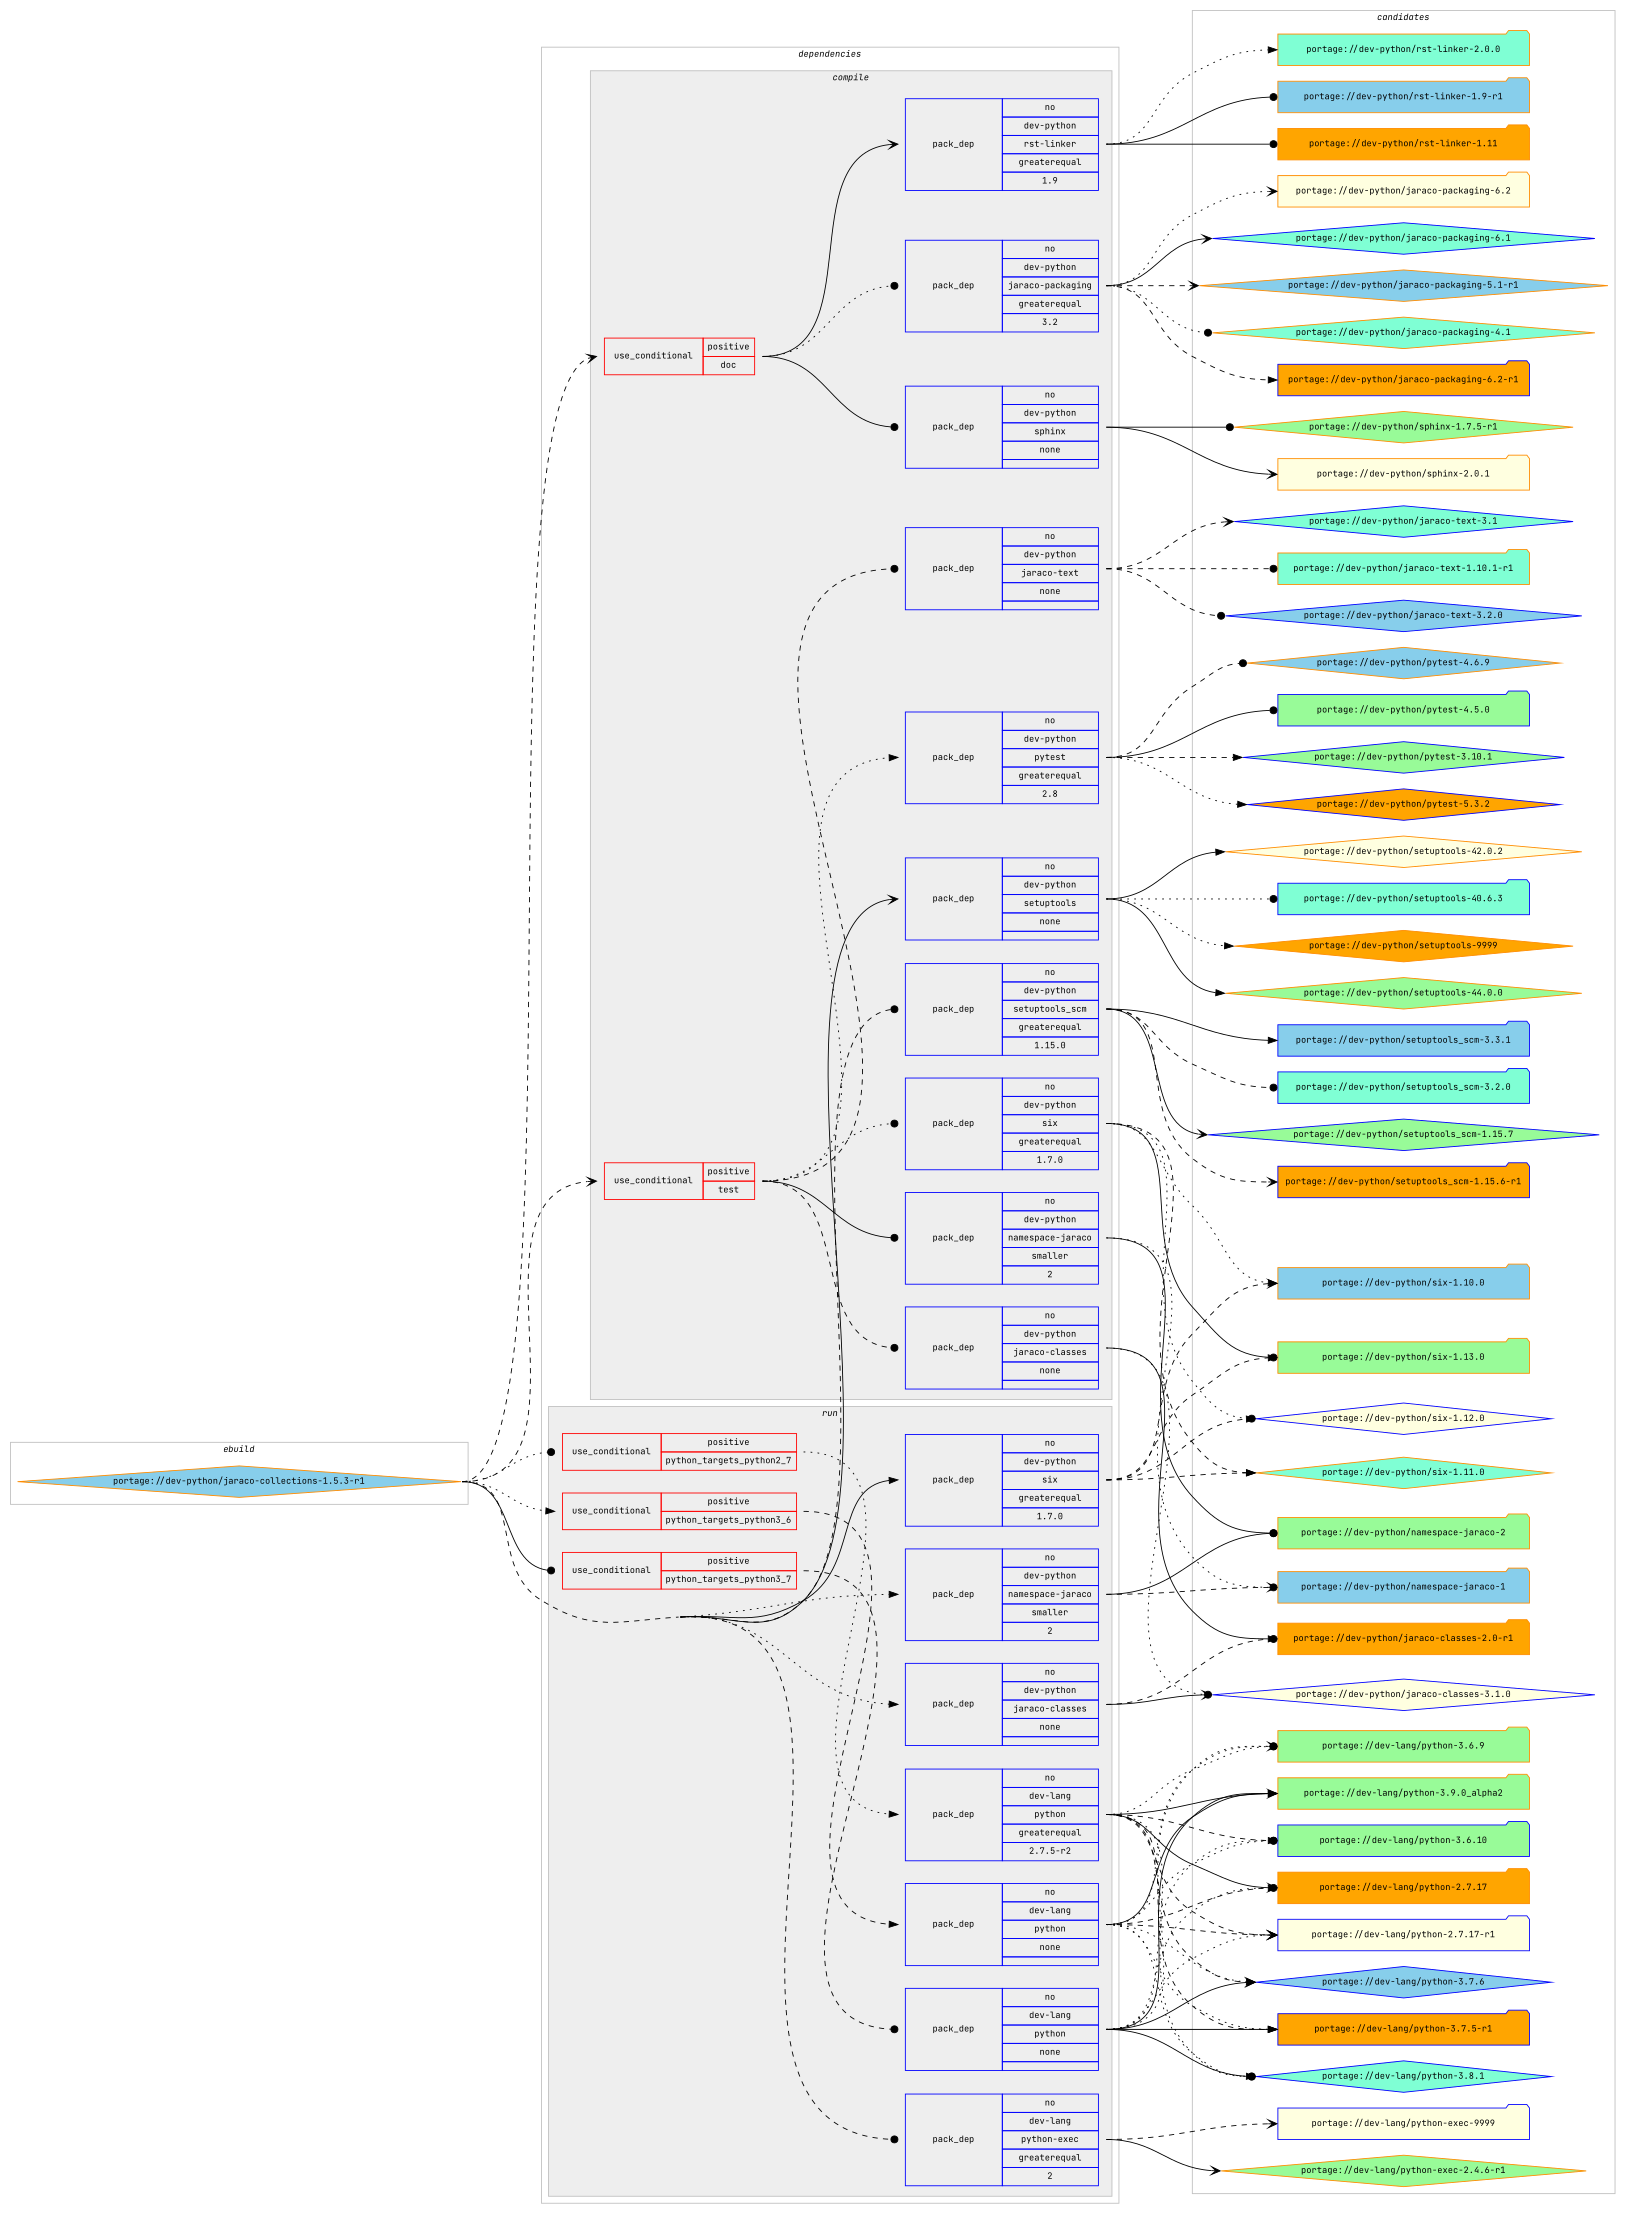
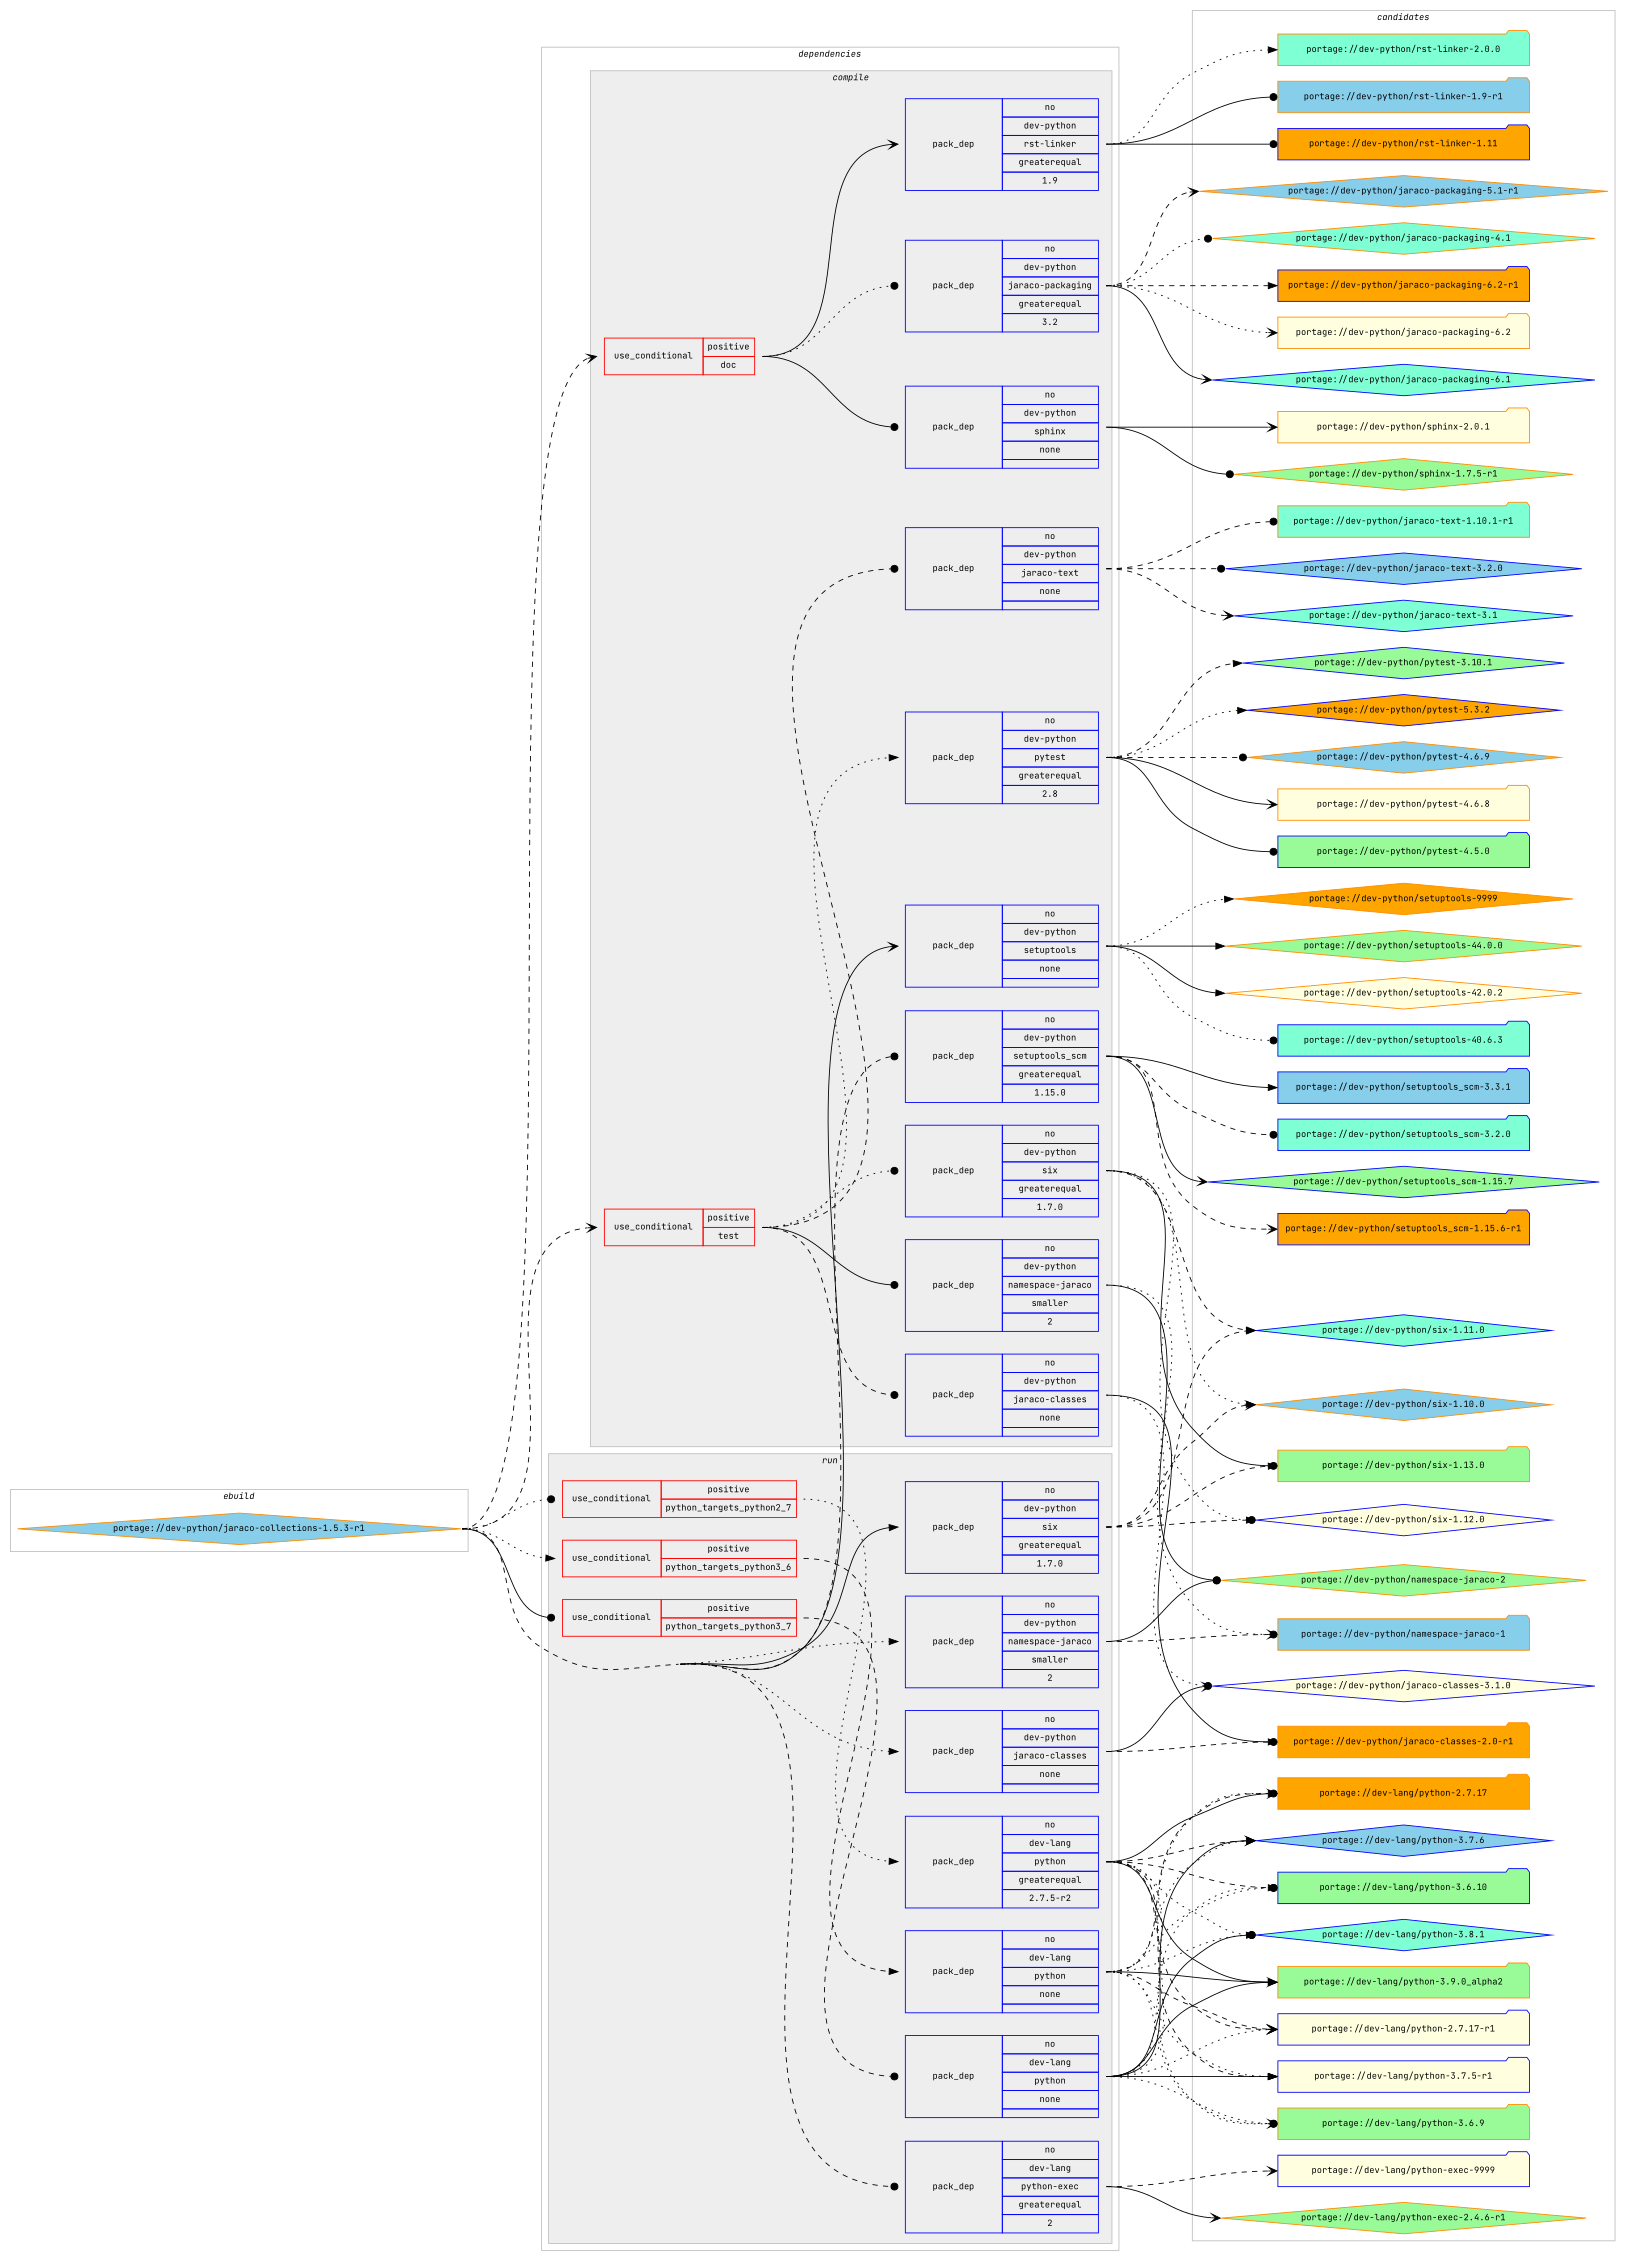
(1404, 144) -> (1404, 144)
none -> (1404, 805)
(1404, 1283) -> (1404, 1405)
(1404, 1473) -> (1404, 1331)
(1404, 1533) -> (1404, 1580)
(1404, 2029) -> (1404, 2077)
